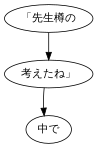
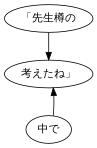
(44, 98) -> (54, 106)
